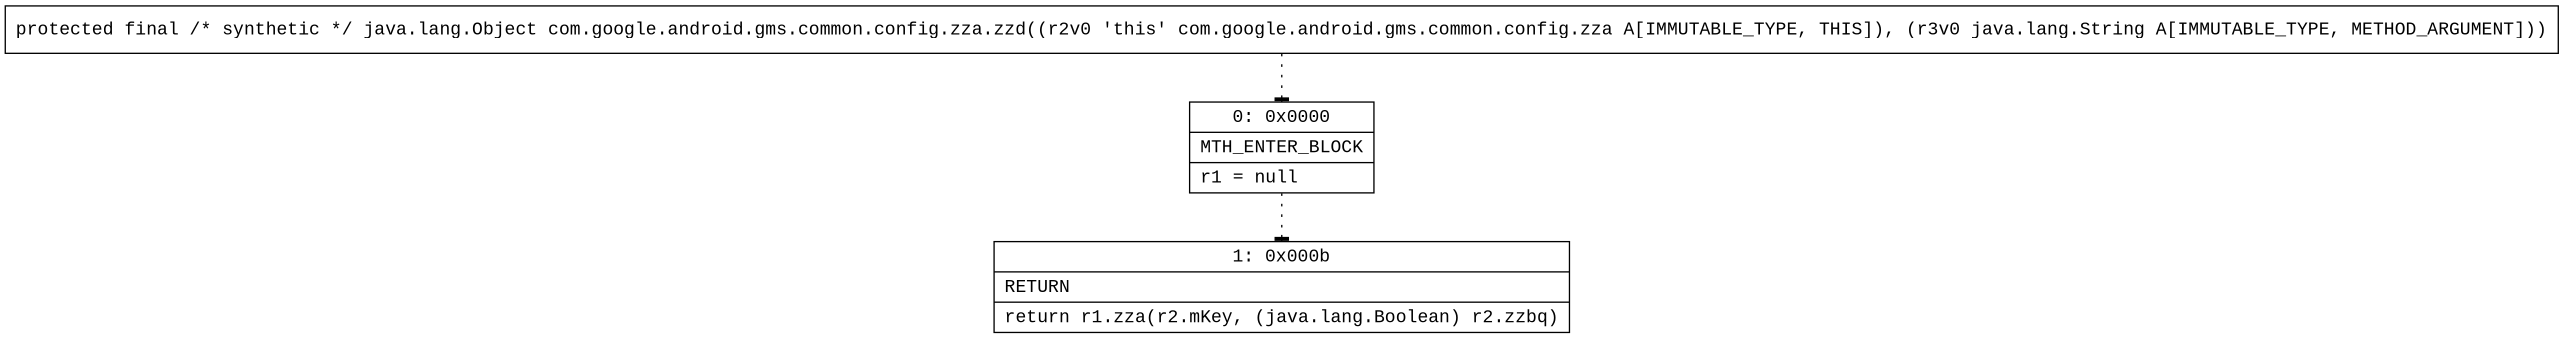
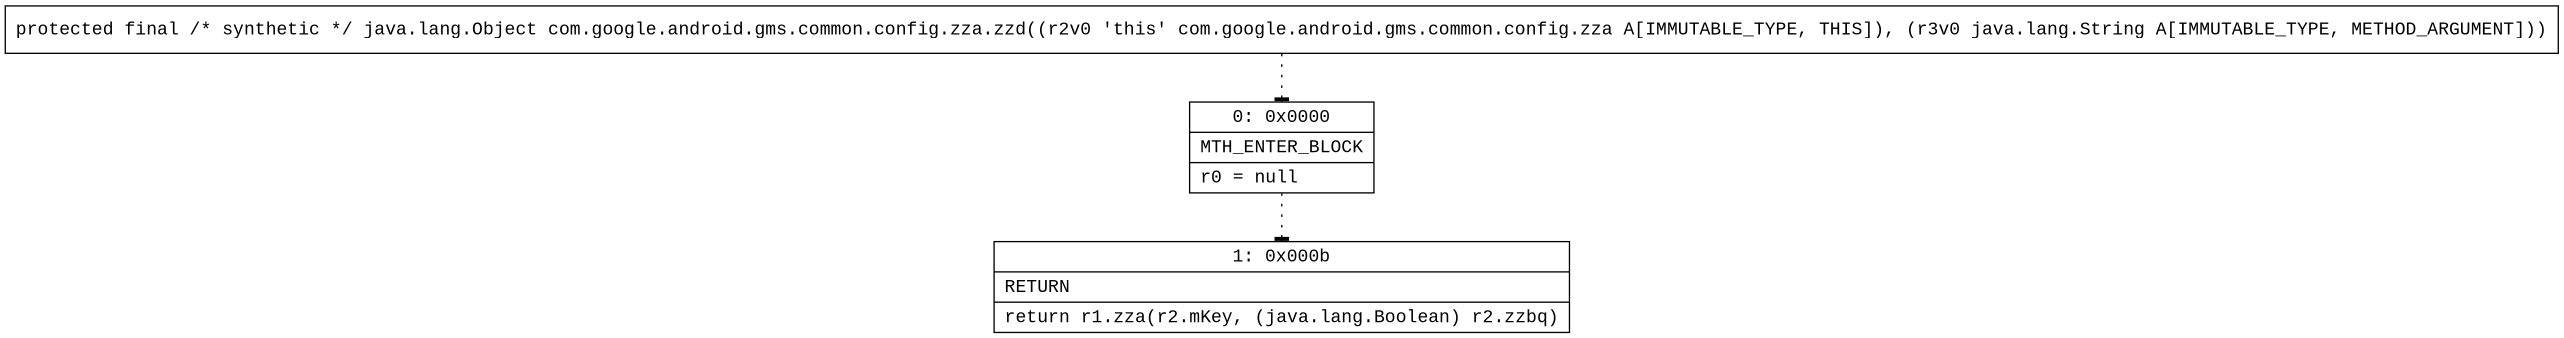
(1250, 177) -> (1250, 177)
